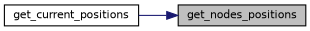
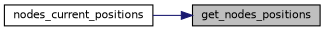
(72, 15) -> (79, 15)
